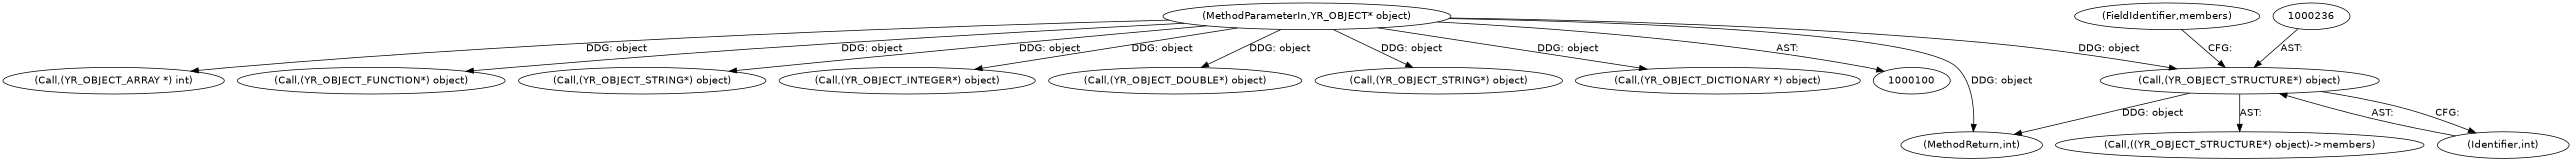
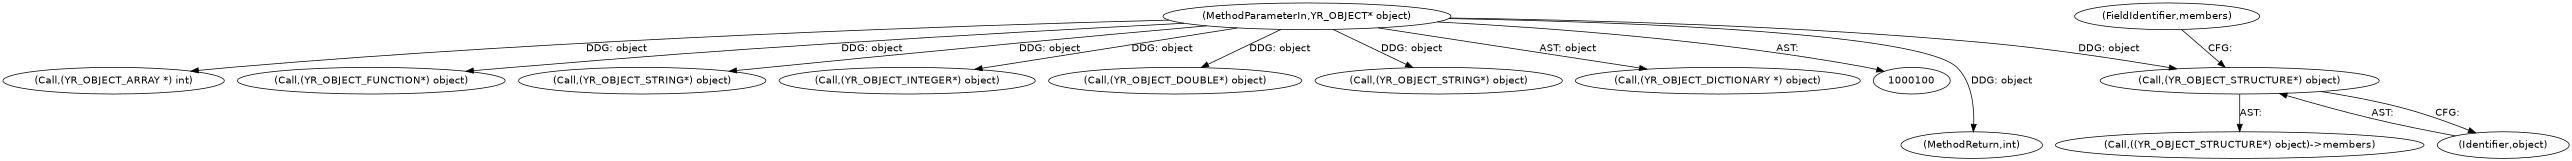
(2312, 16) -> none
(1568, 48) -> (1568, 48)
(2106, 113) -> none
(2503, 145) -> (2503, 145)
